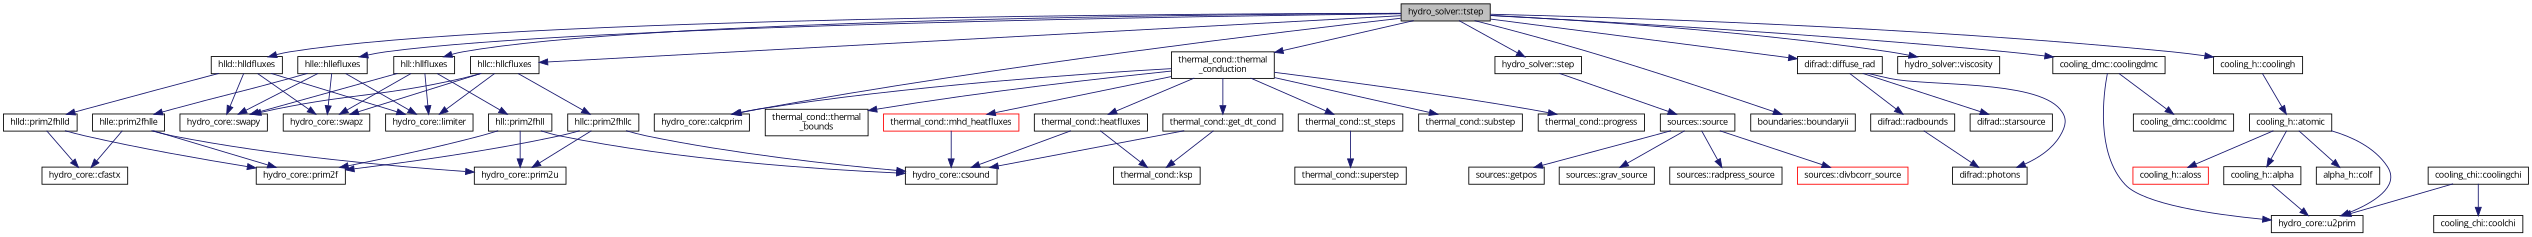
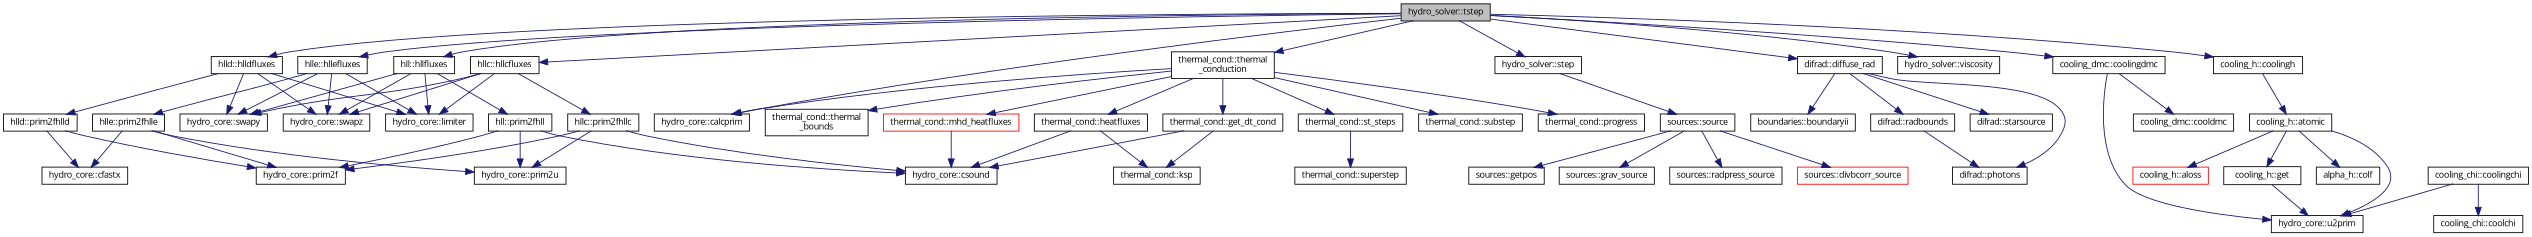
(1625, 63) -> (1824, 90)
(2262, 176) -> (2262, 176)
